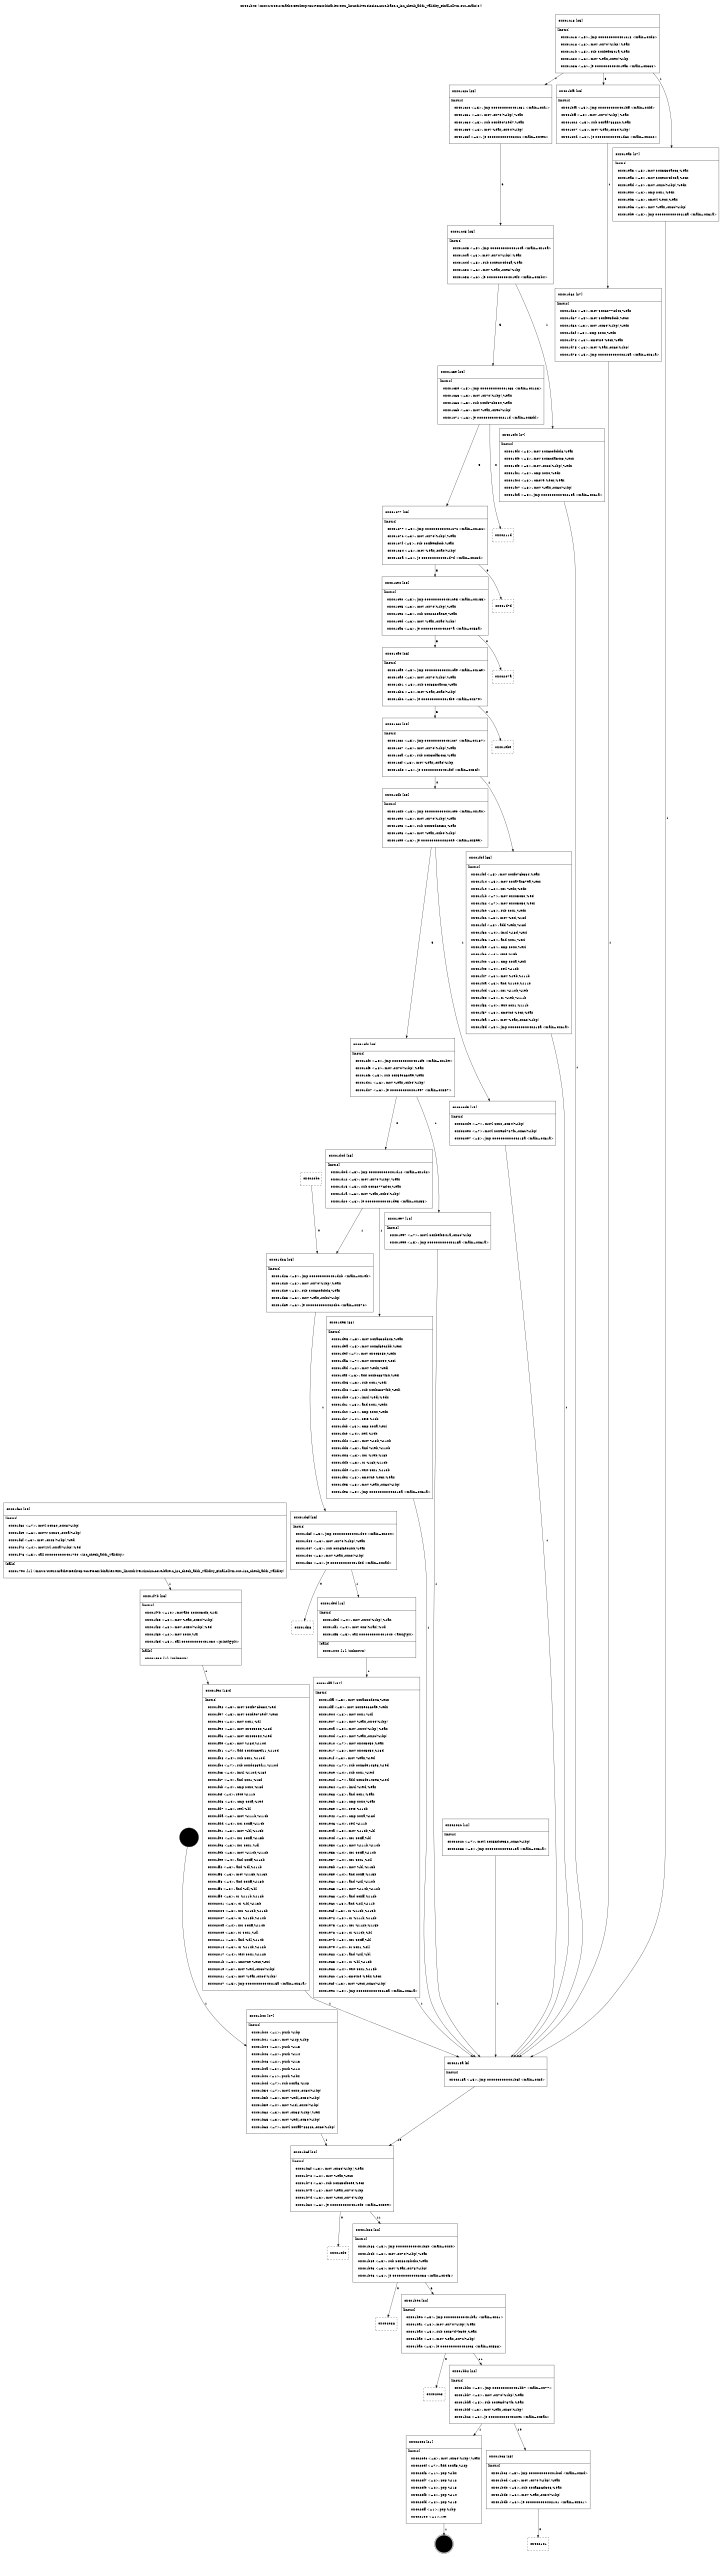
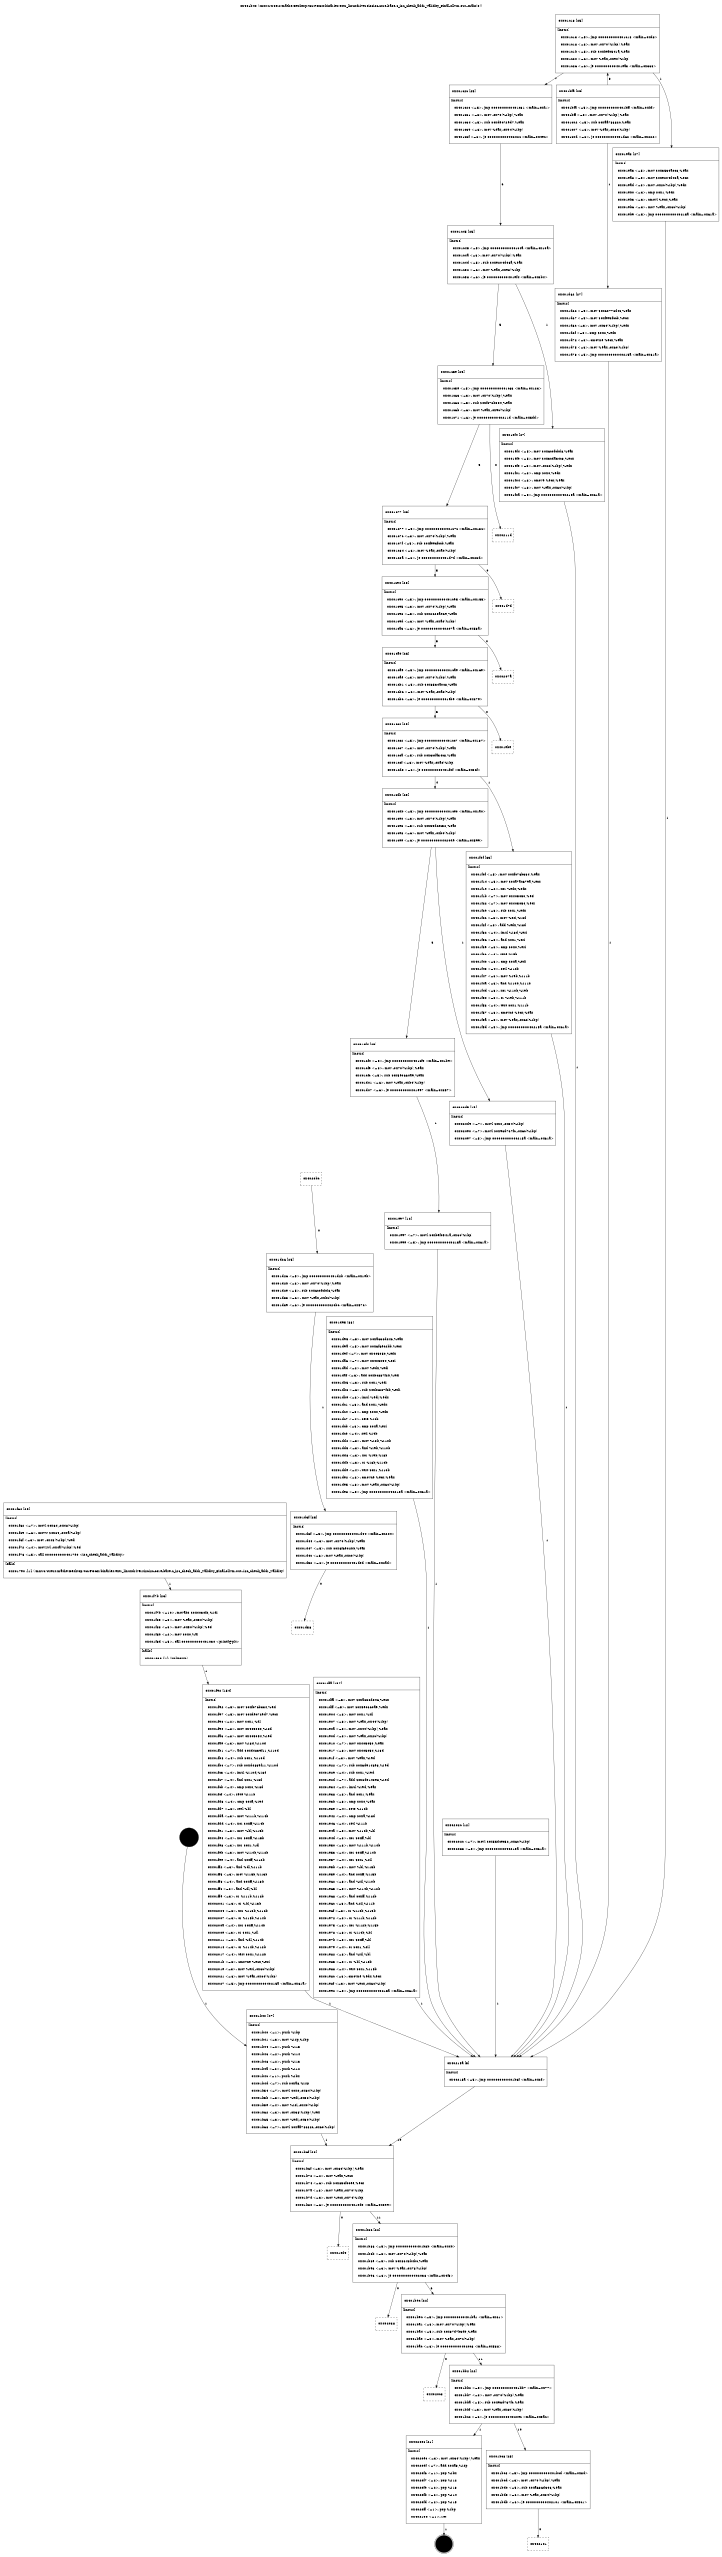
(603, 78) -> (608, 80)
(379, 1179) -> none
(367, 1628) -> none
